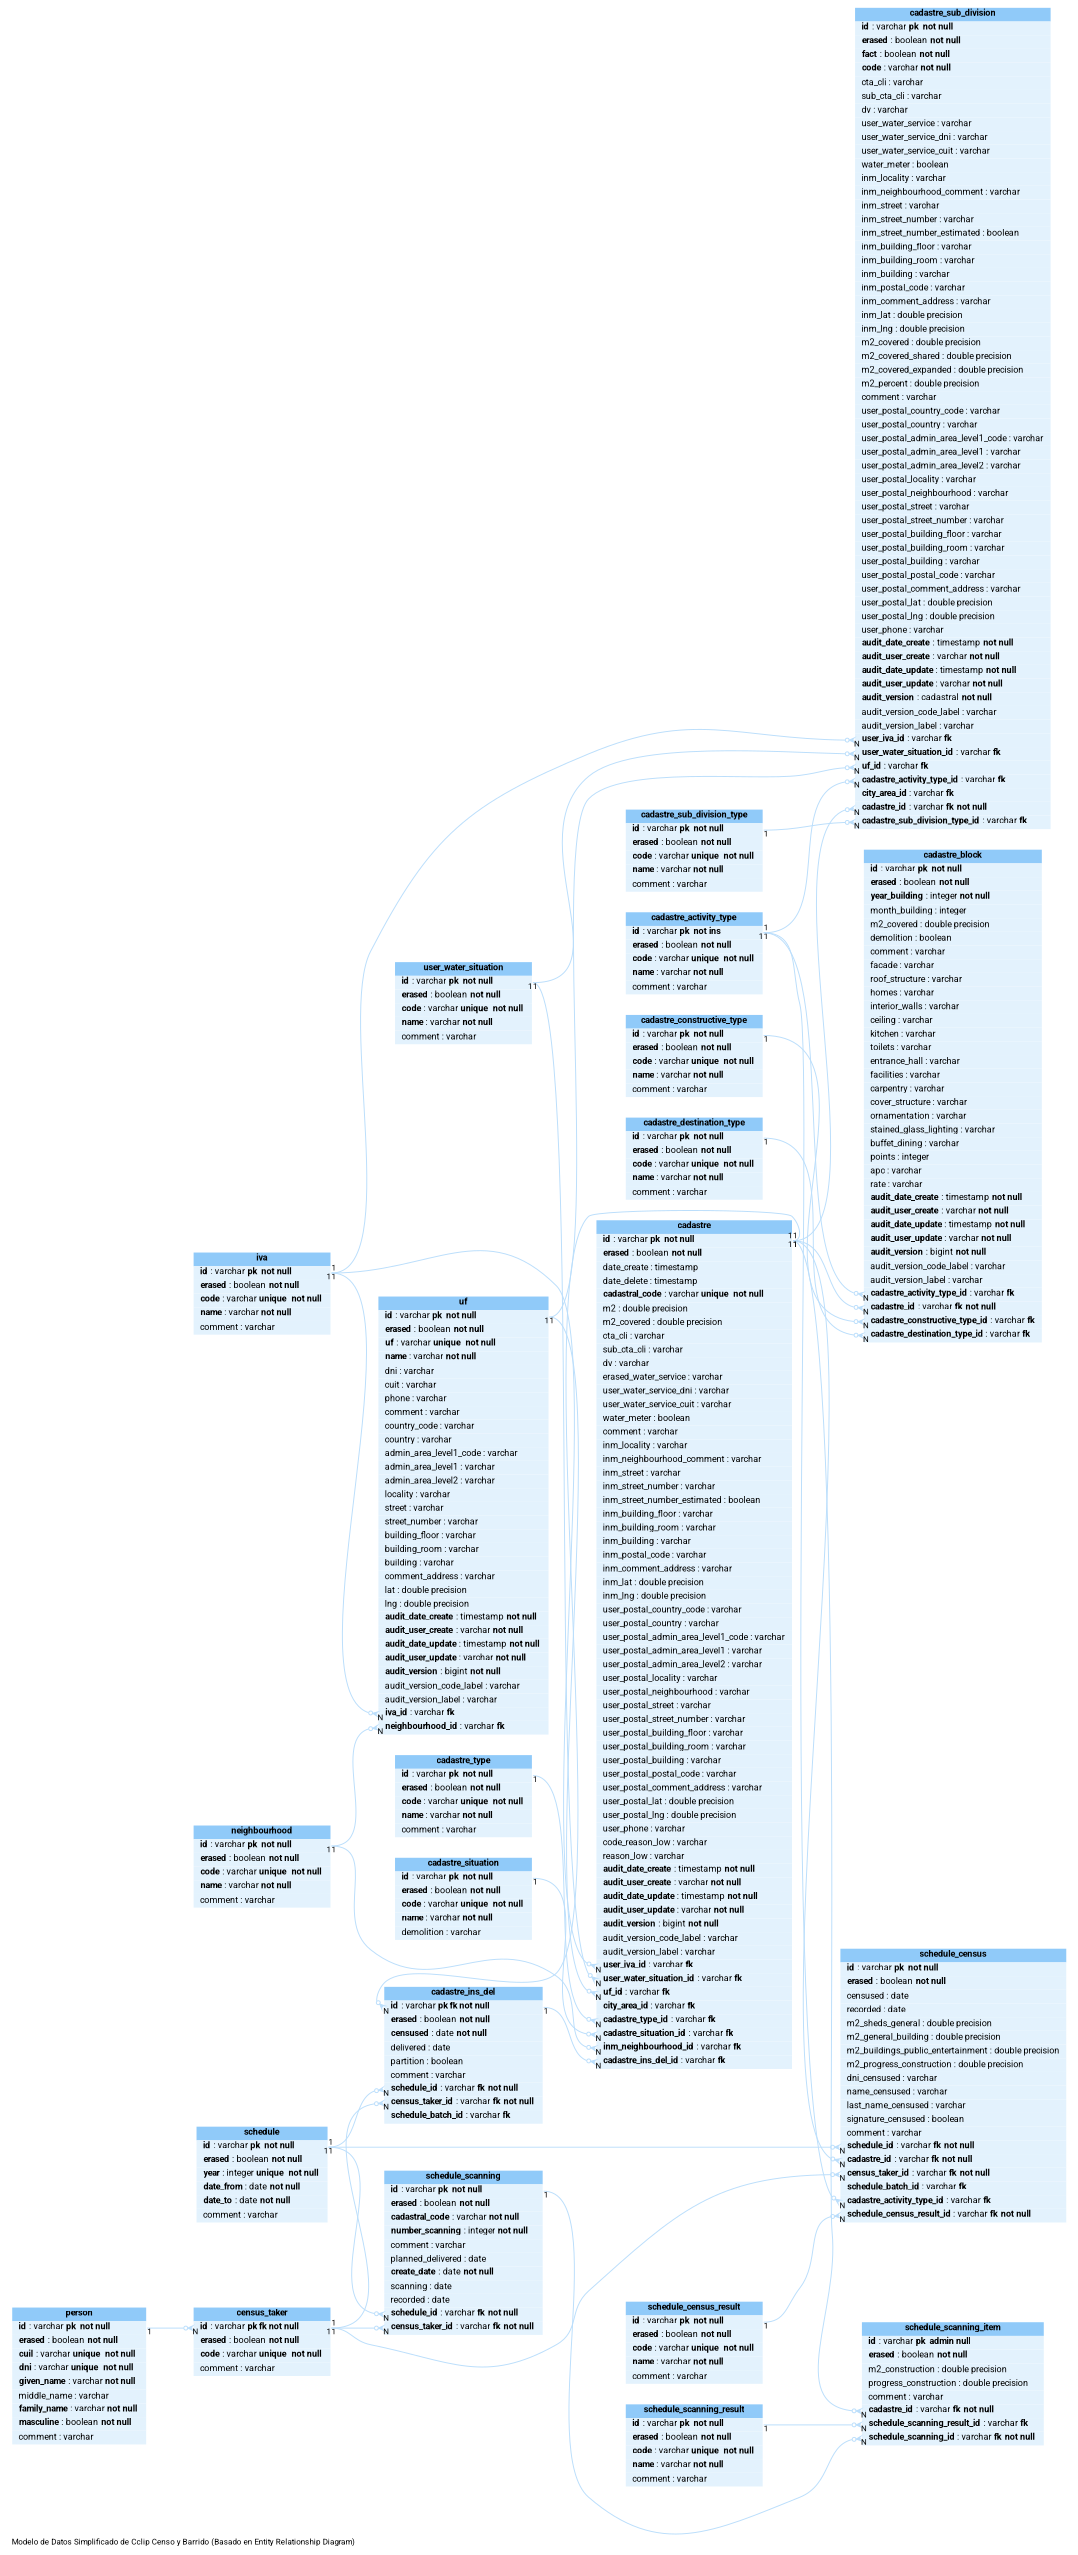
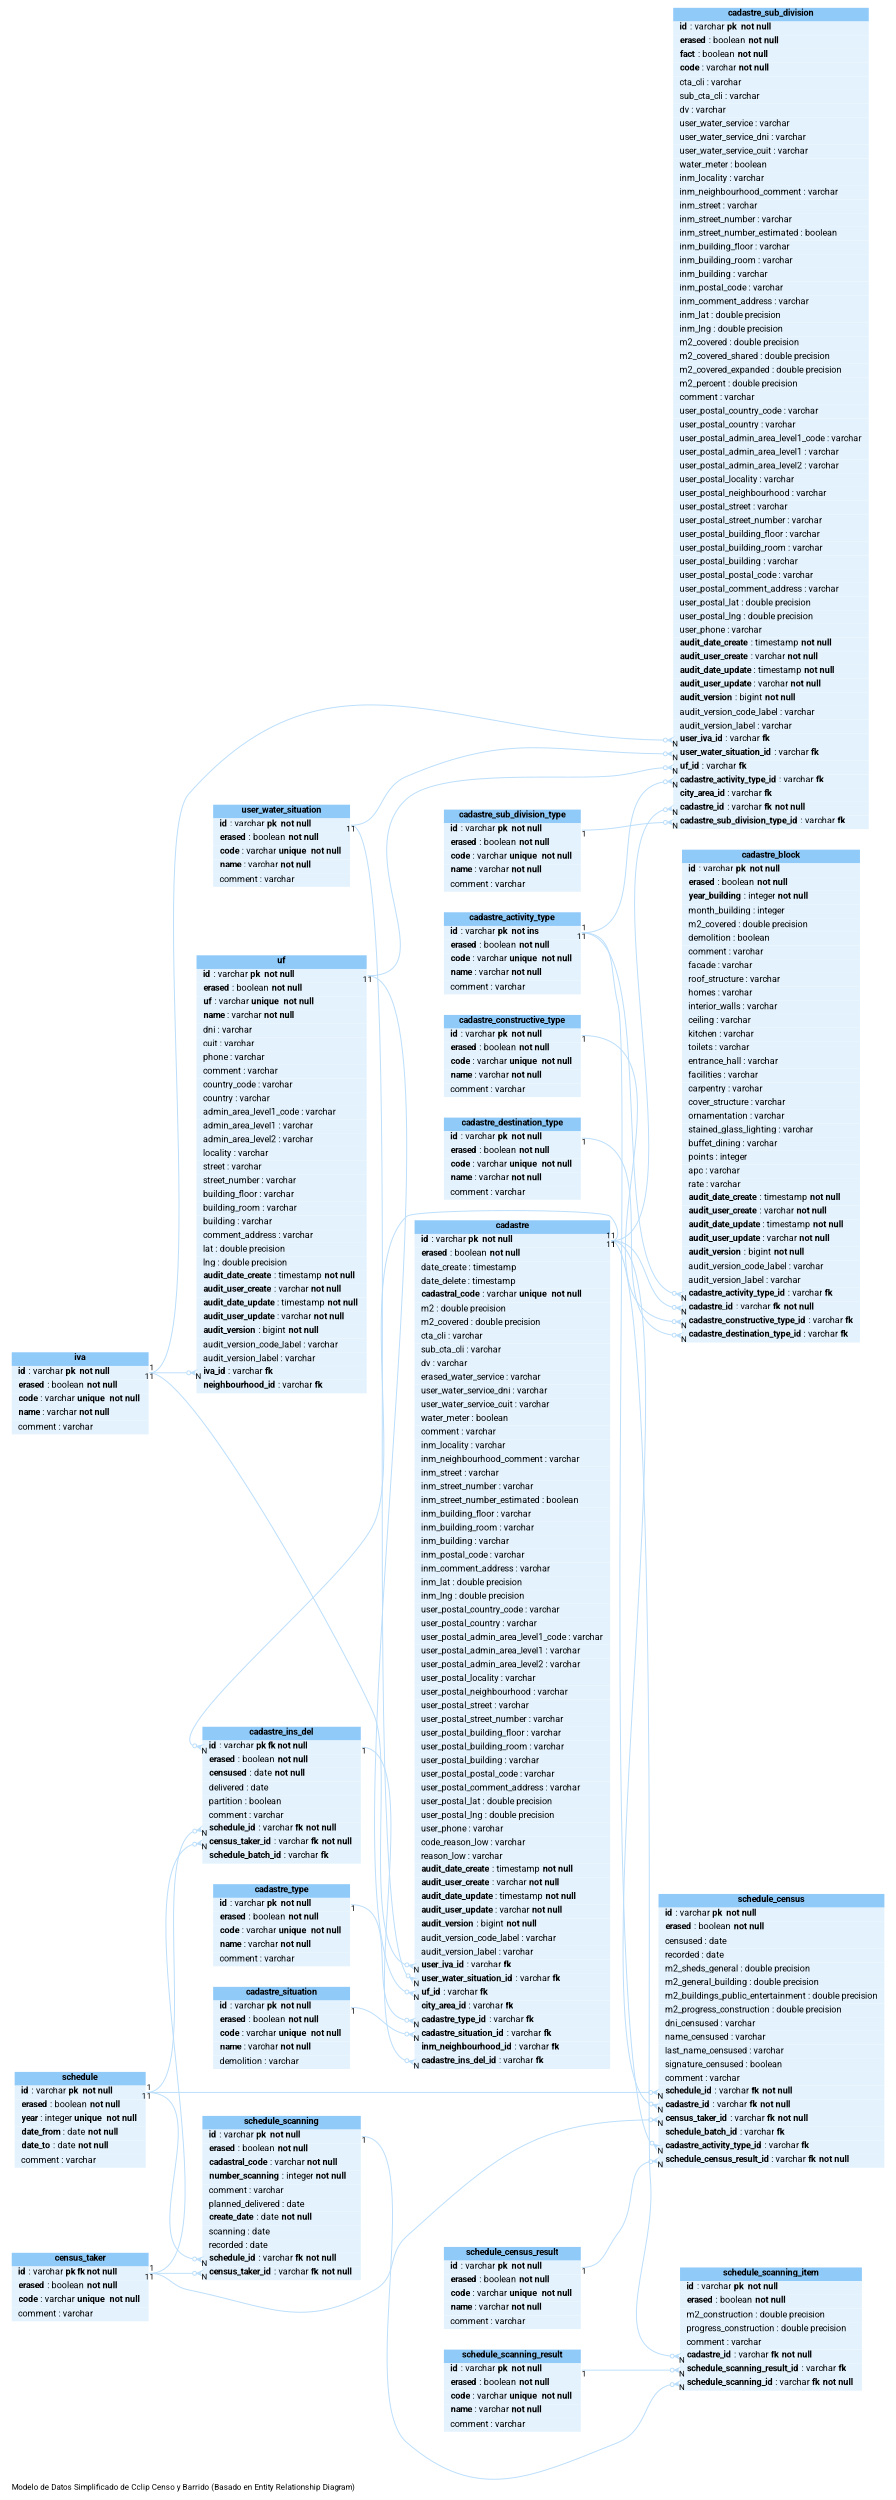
(938, 698) -> (749, 698)
(262, 1867) -> none
(944, 2341) -> (756, 2287)
(79, 2376) -> none
